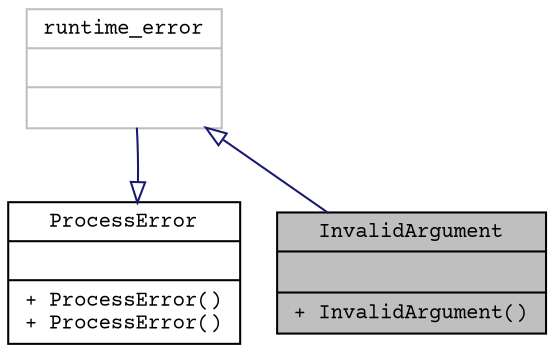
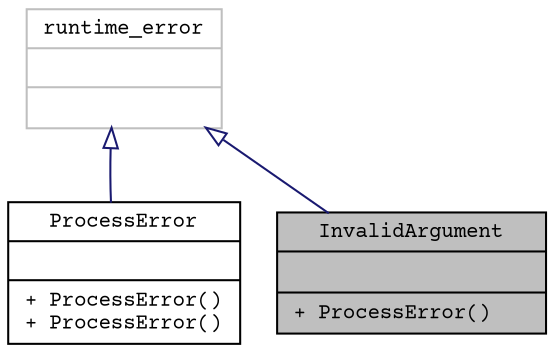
(138, 155) -> (110, 176)
(412, 312) -> (393, 312)
